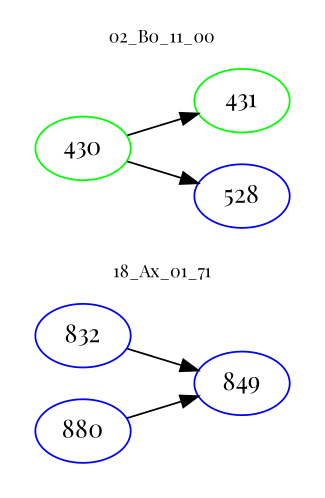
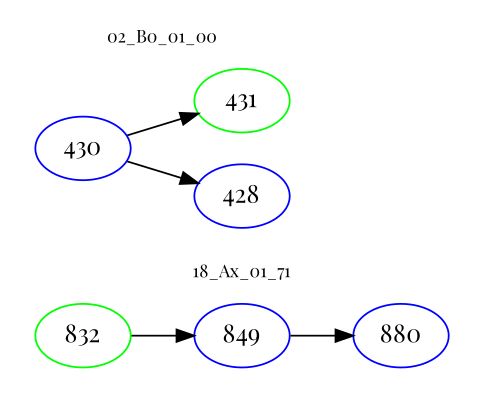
(163, 38) -> (163, 38)
(83, 148) -> (83, 148)
(242, 196) -> (242, 196)
(83, 336) -> (83, 336)
(154, 410) -> (313, 336)
